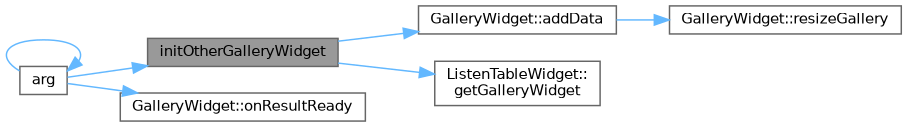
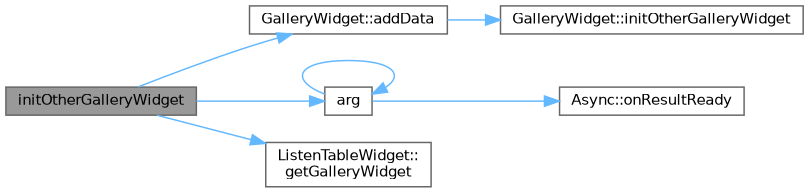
(785, 20) -> (652, 20)
(100, 73) -> (253, 101)
(243, 107) -> (652, 101)
